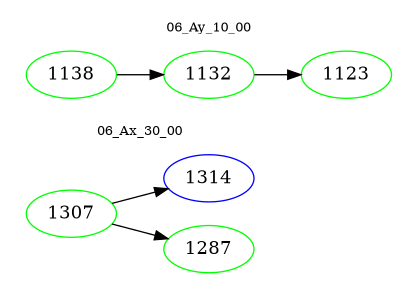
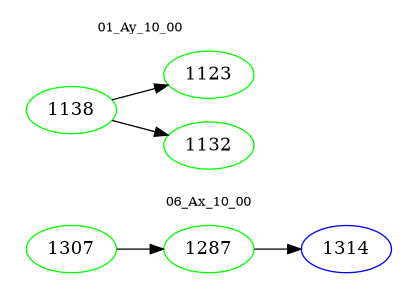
(209, 28) -> (140, 28)
(271, 75) -> (134, 94)
(140, 132) -> (209, 203)
(134, 198) -> (271, 249)
